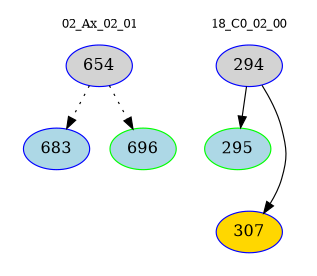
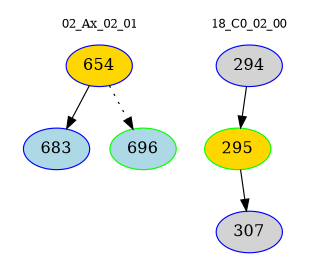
(99, 66) -> (99, 66)
(81, 102) -> (81, 102)
(285, 144) -> (243, 184)
(238, 149) -> (238, 149)
(249, 232) -> (249, 232)
